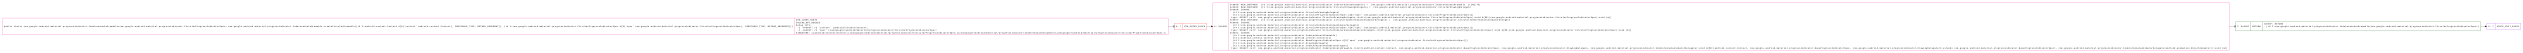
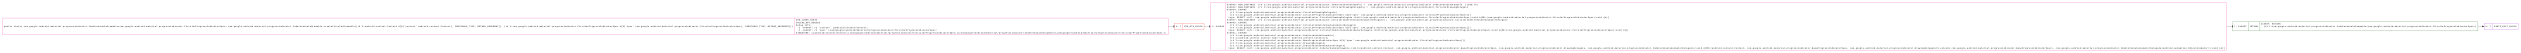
(1195, 26) -> (1193, 26)
(1209, 26) -> (1207, 26)
